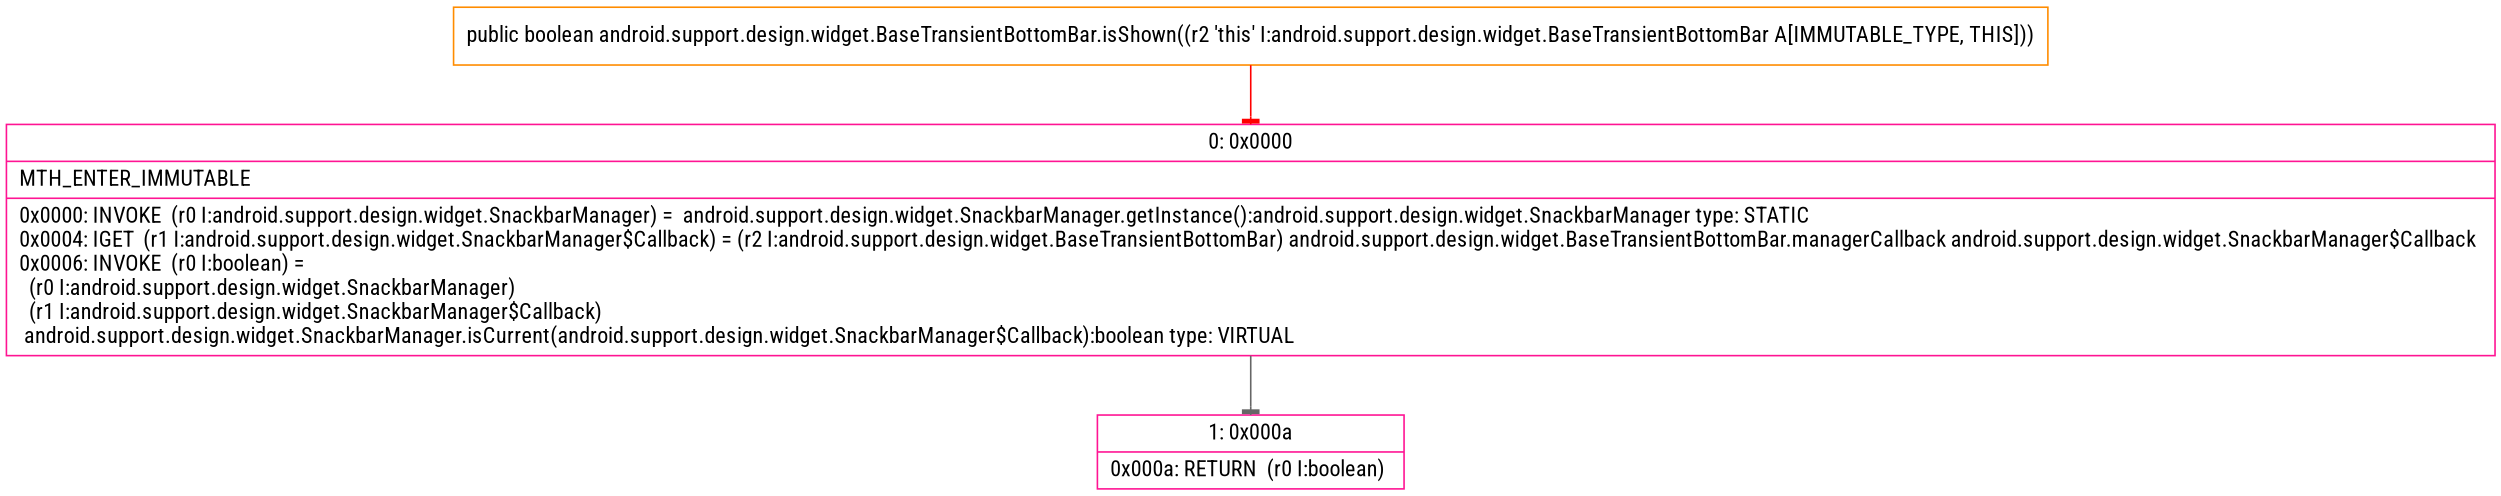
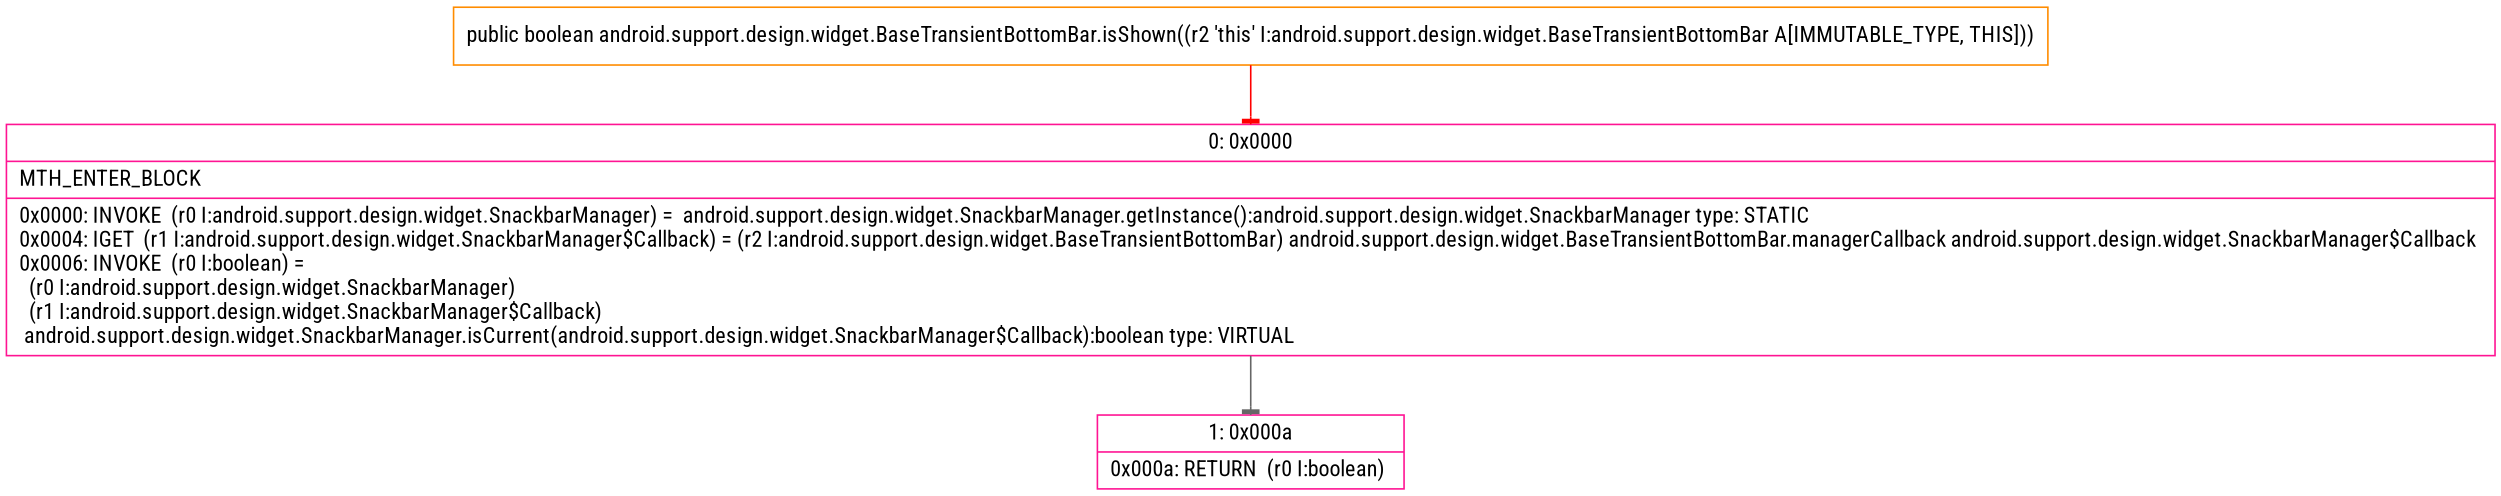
(136, 179) -> (111, 179)
